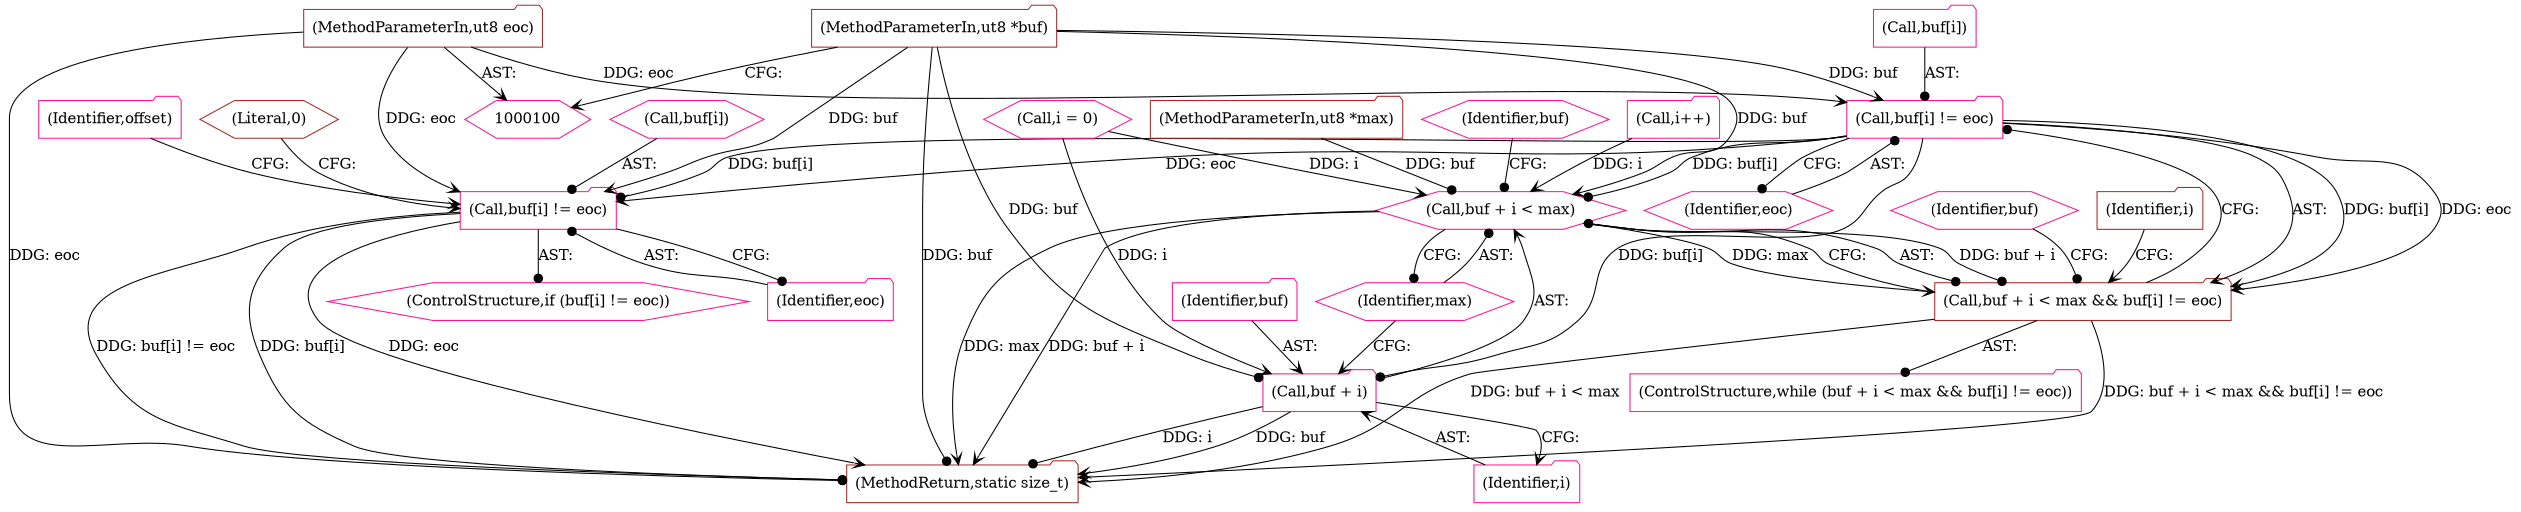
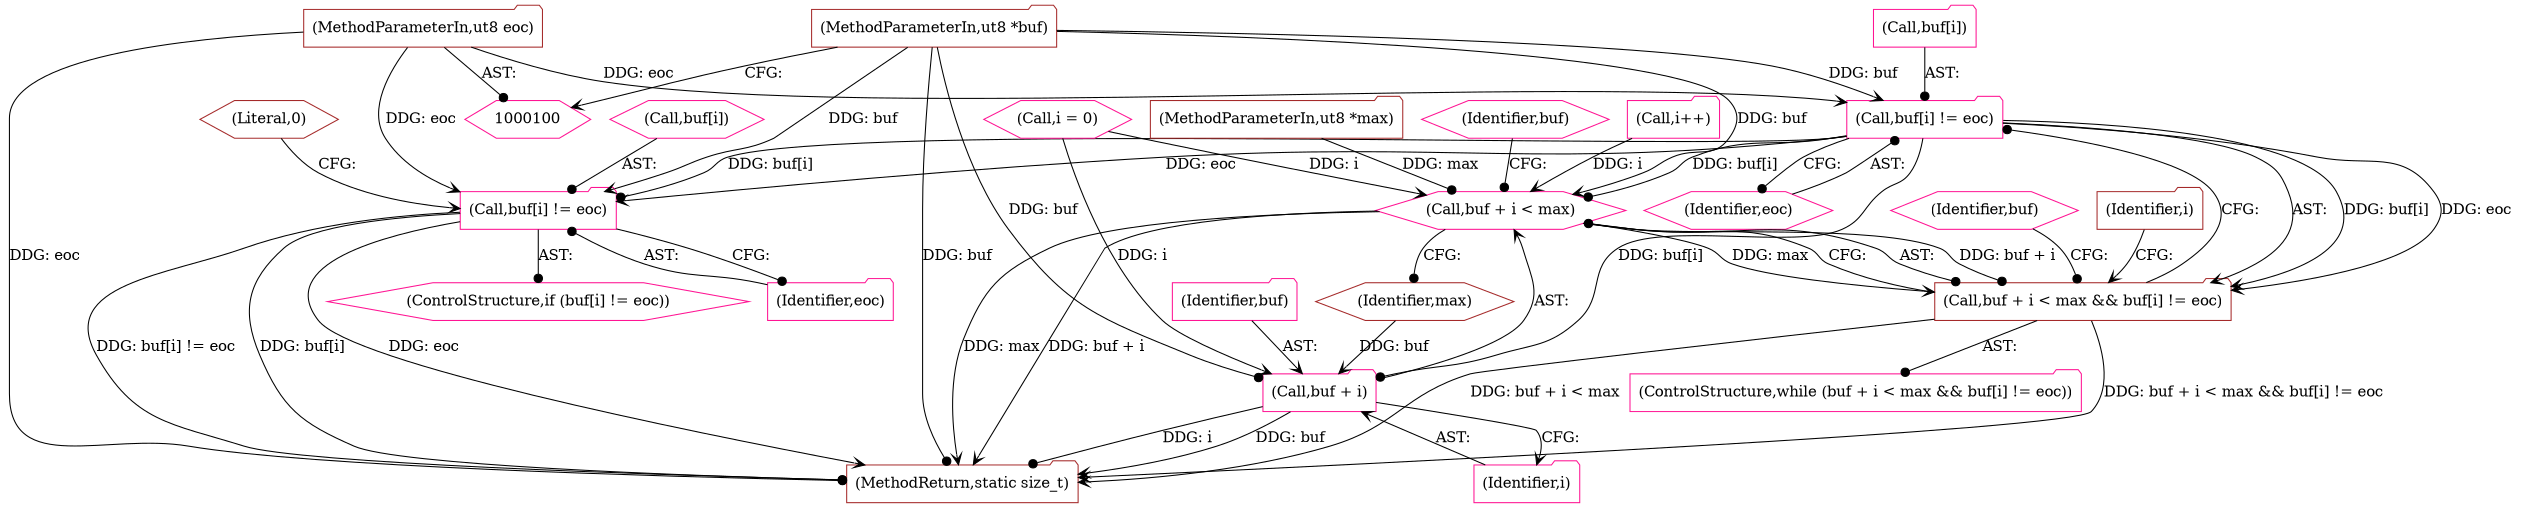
(472, 71) -> (472, 71)
(110, 119) -> none
(1440, 165) -> (1440, 165)
(1468, 262) -> none
(1415, 302) -> (1415, 302)
(1394, 347) -> (1394, 347)
